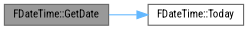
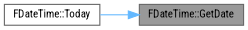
(123, 15) -> (114, 15)
